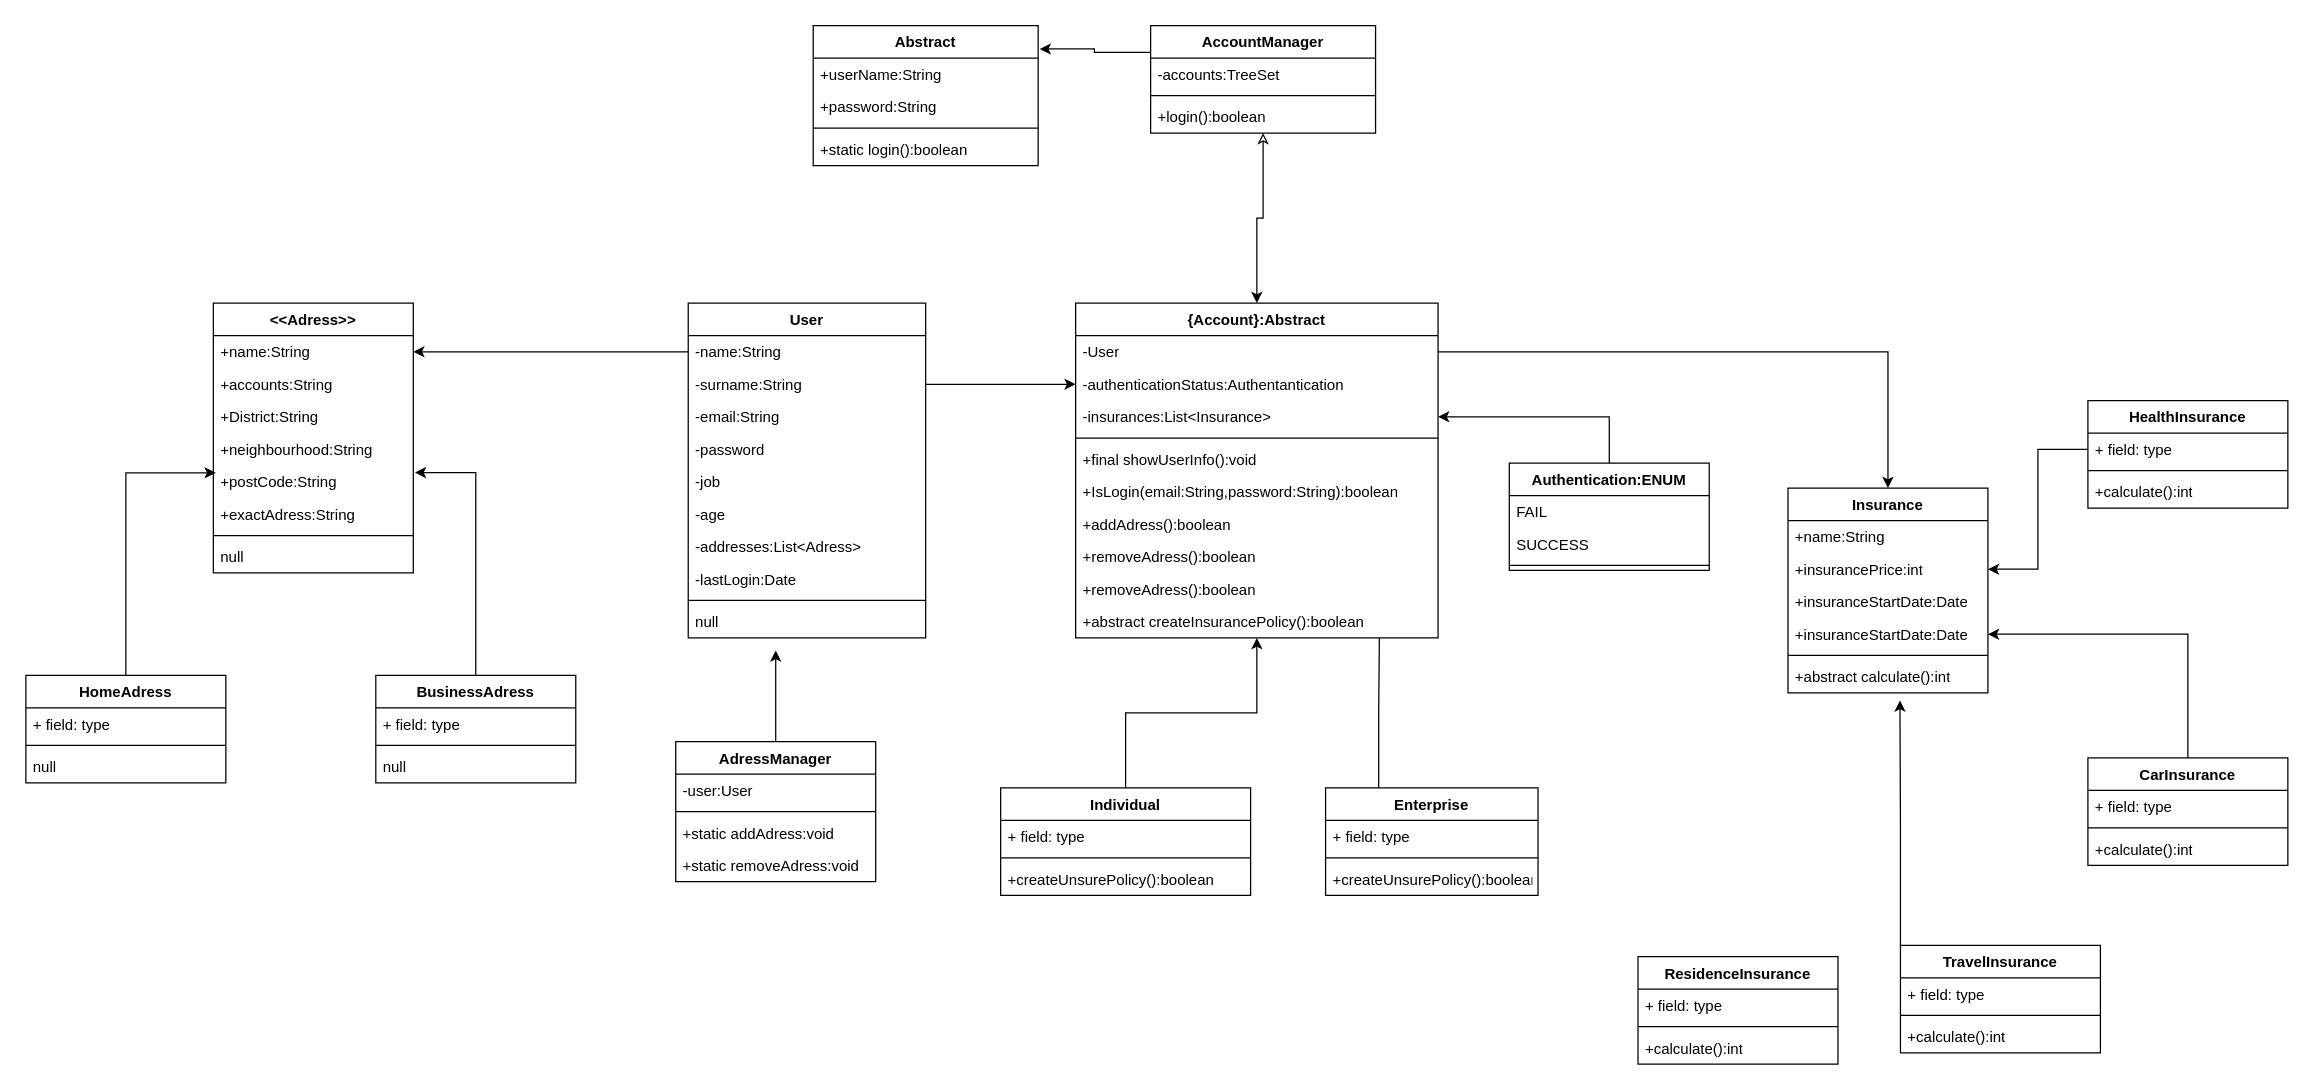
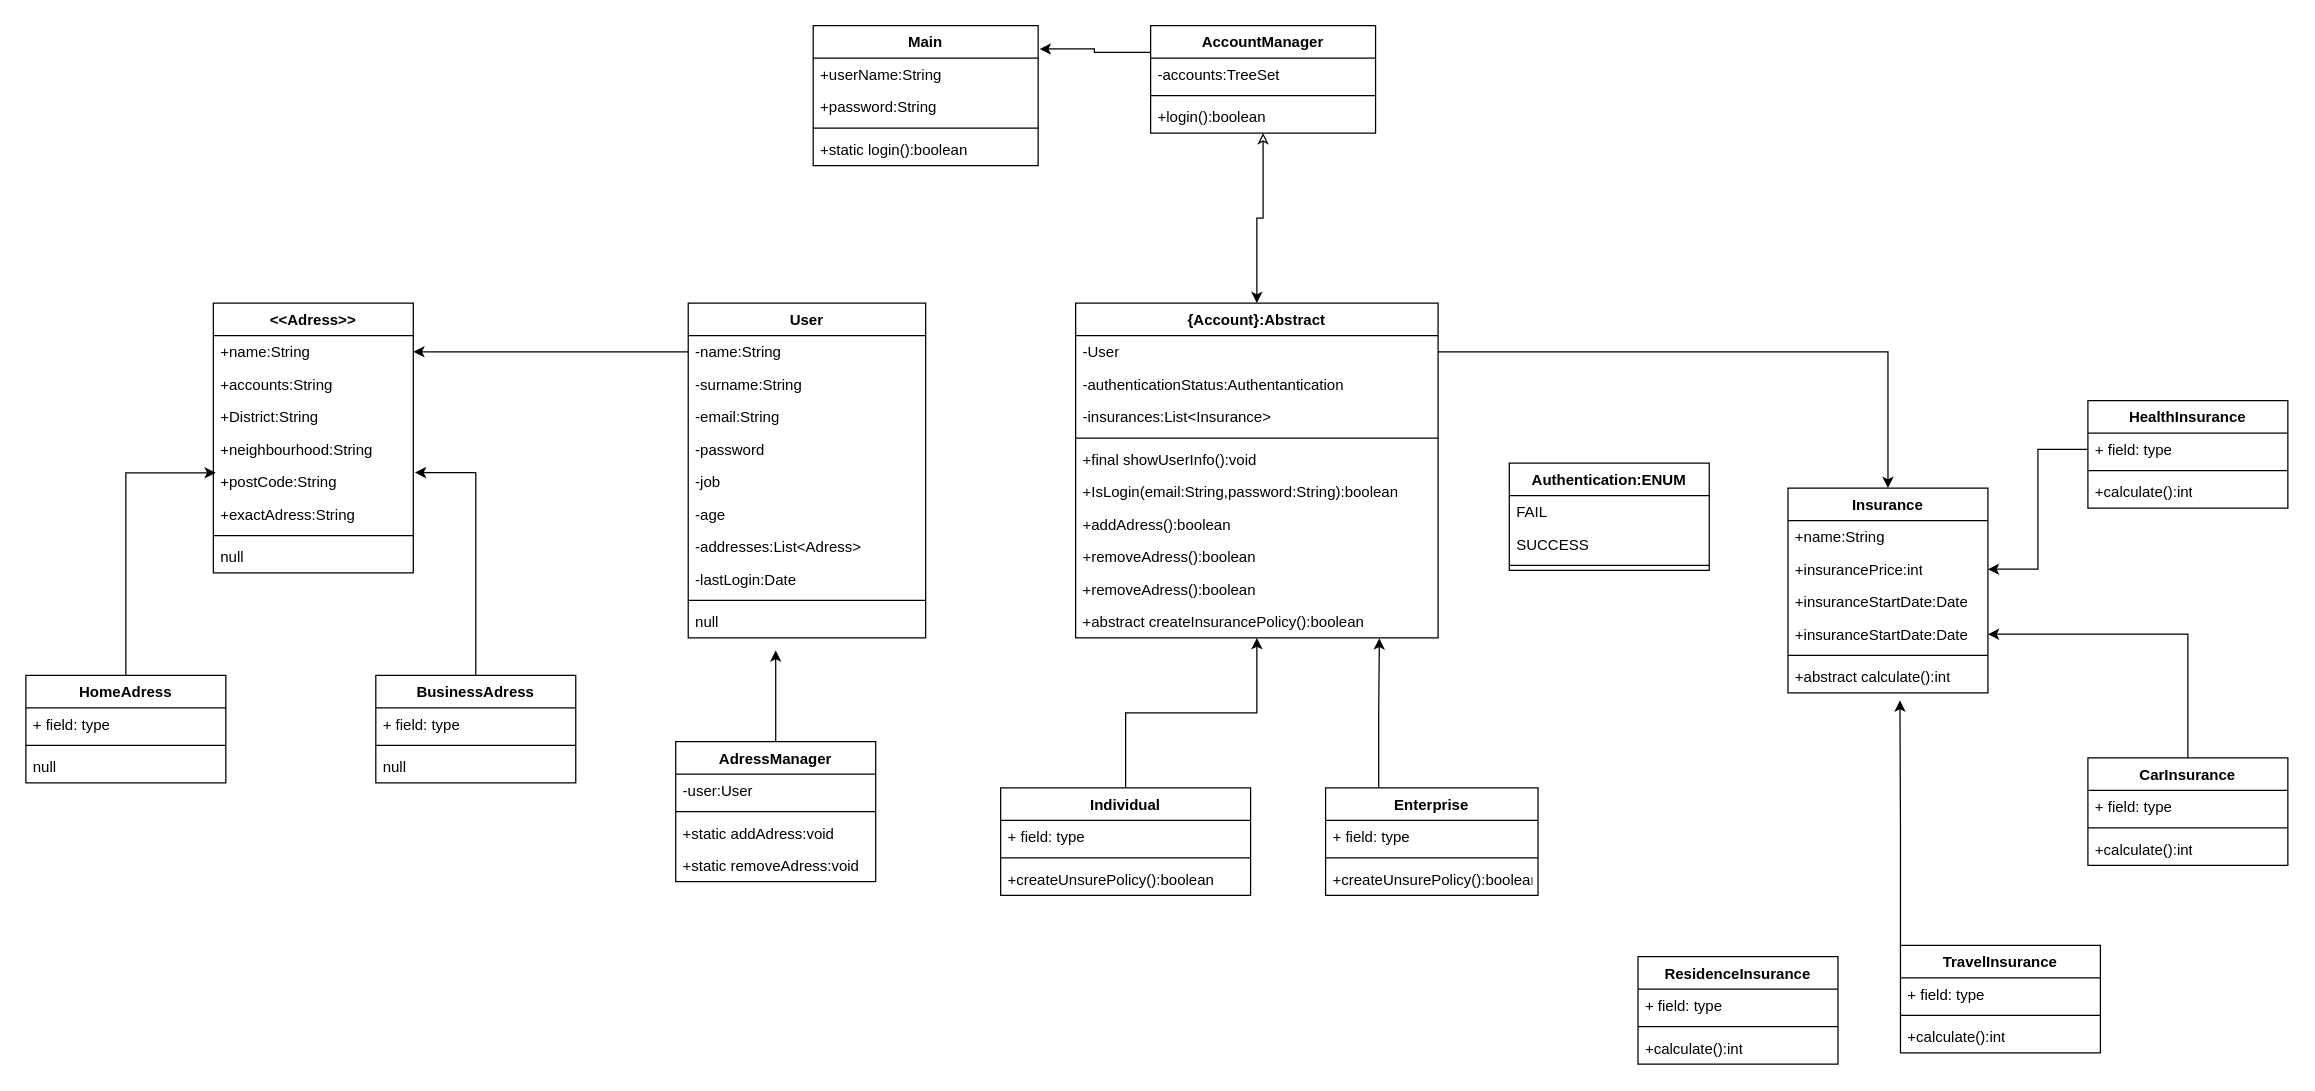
(926, 43) -> (926, 43)
(997, 384) -> none
(1551, 417) -> none
(1379, 646) -> (1379, 648)
